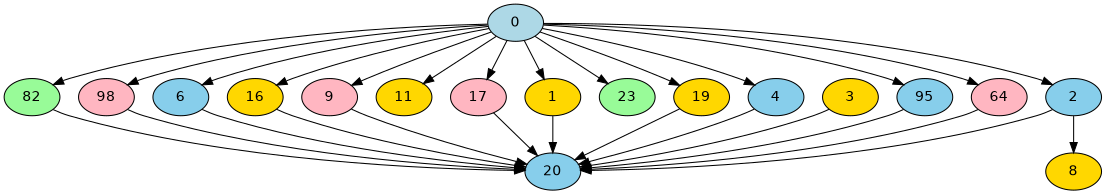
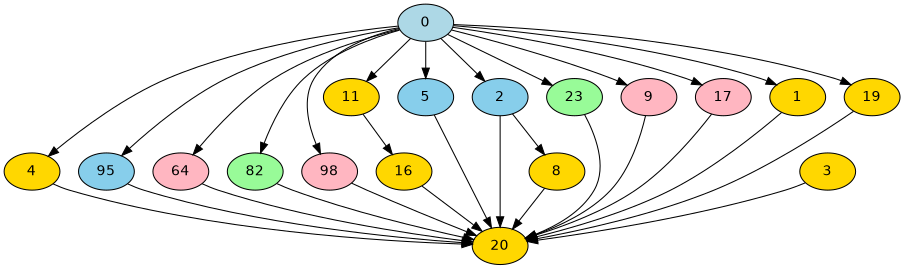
(387, 51) -> (375, 130)
(181, 97) -> (426, 97)
(776, 97) -> (32, 172)
(553, 172) -> (500, 246)
none -> (595, 188)
none -> (532, 205)
